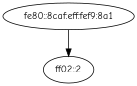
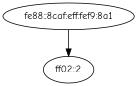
(69, 16) -> (69, 16)
